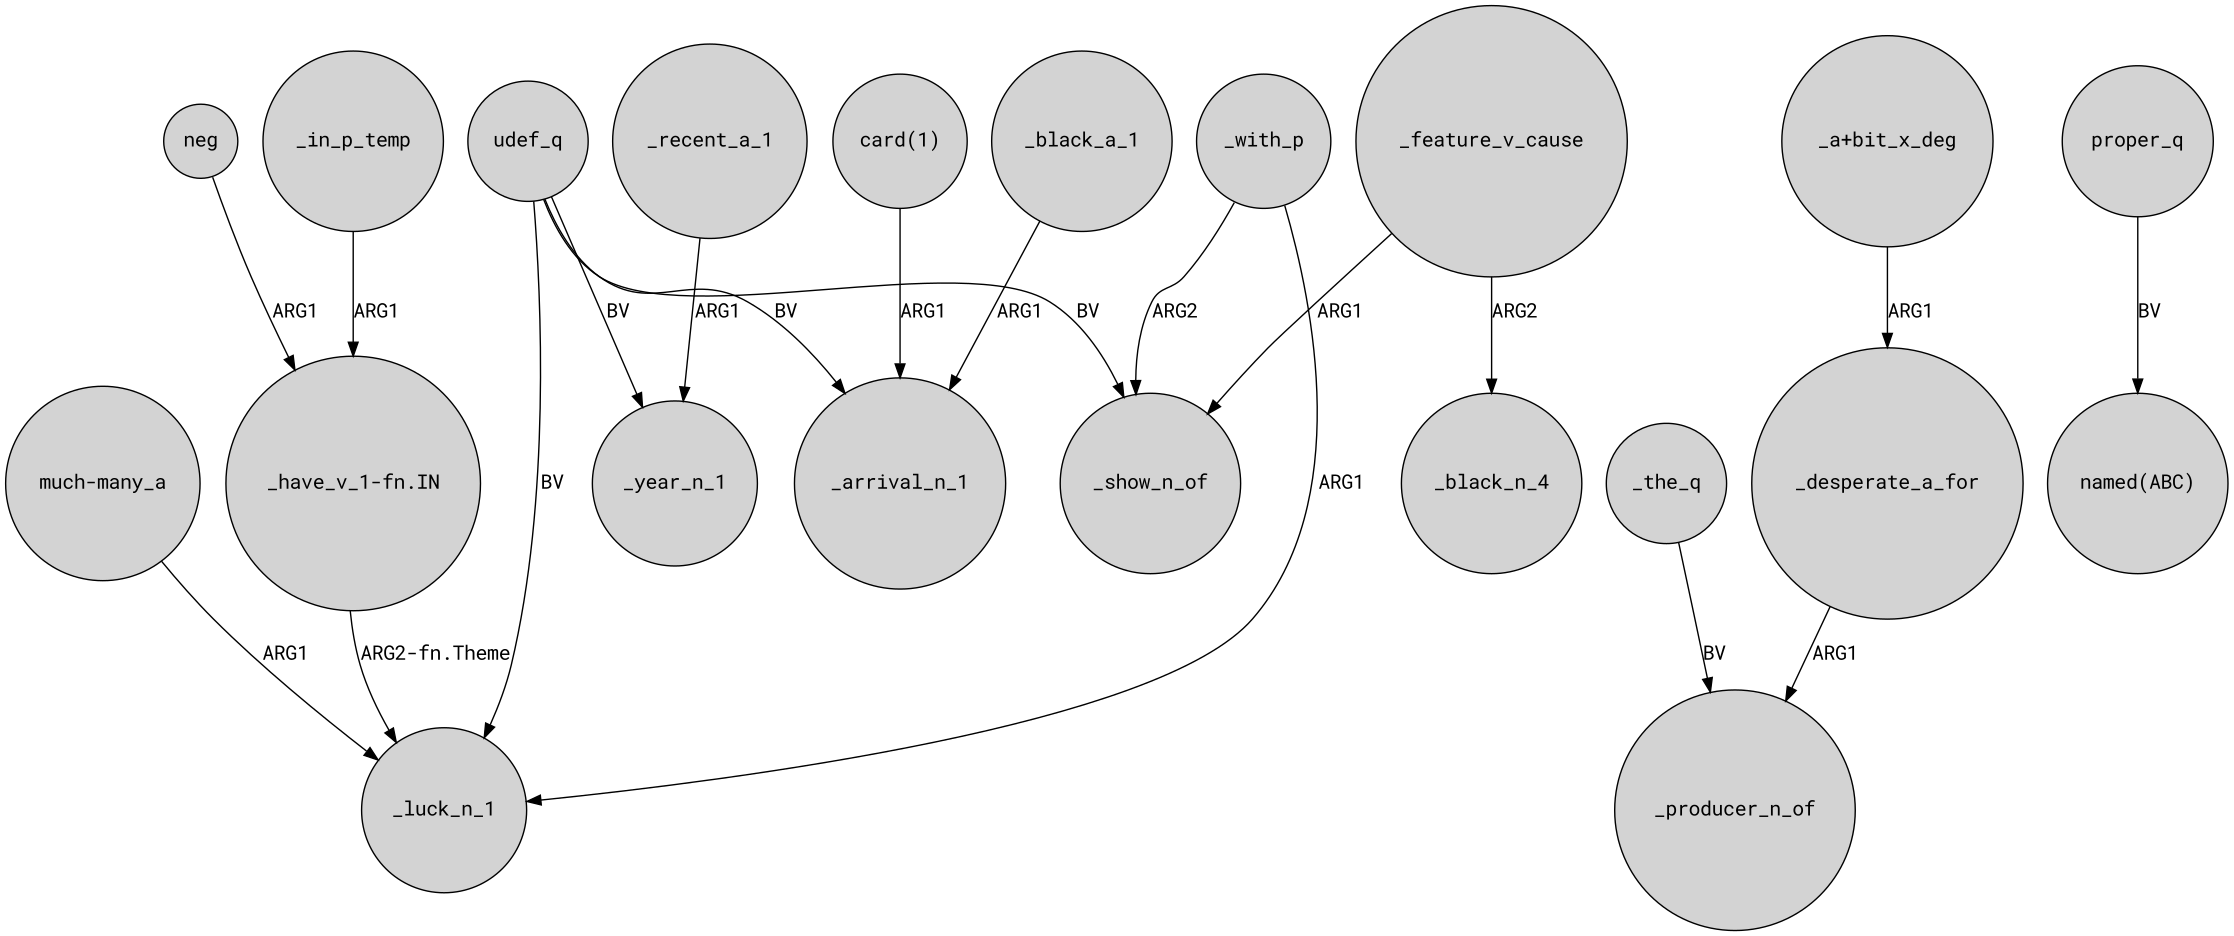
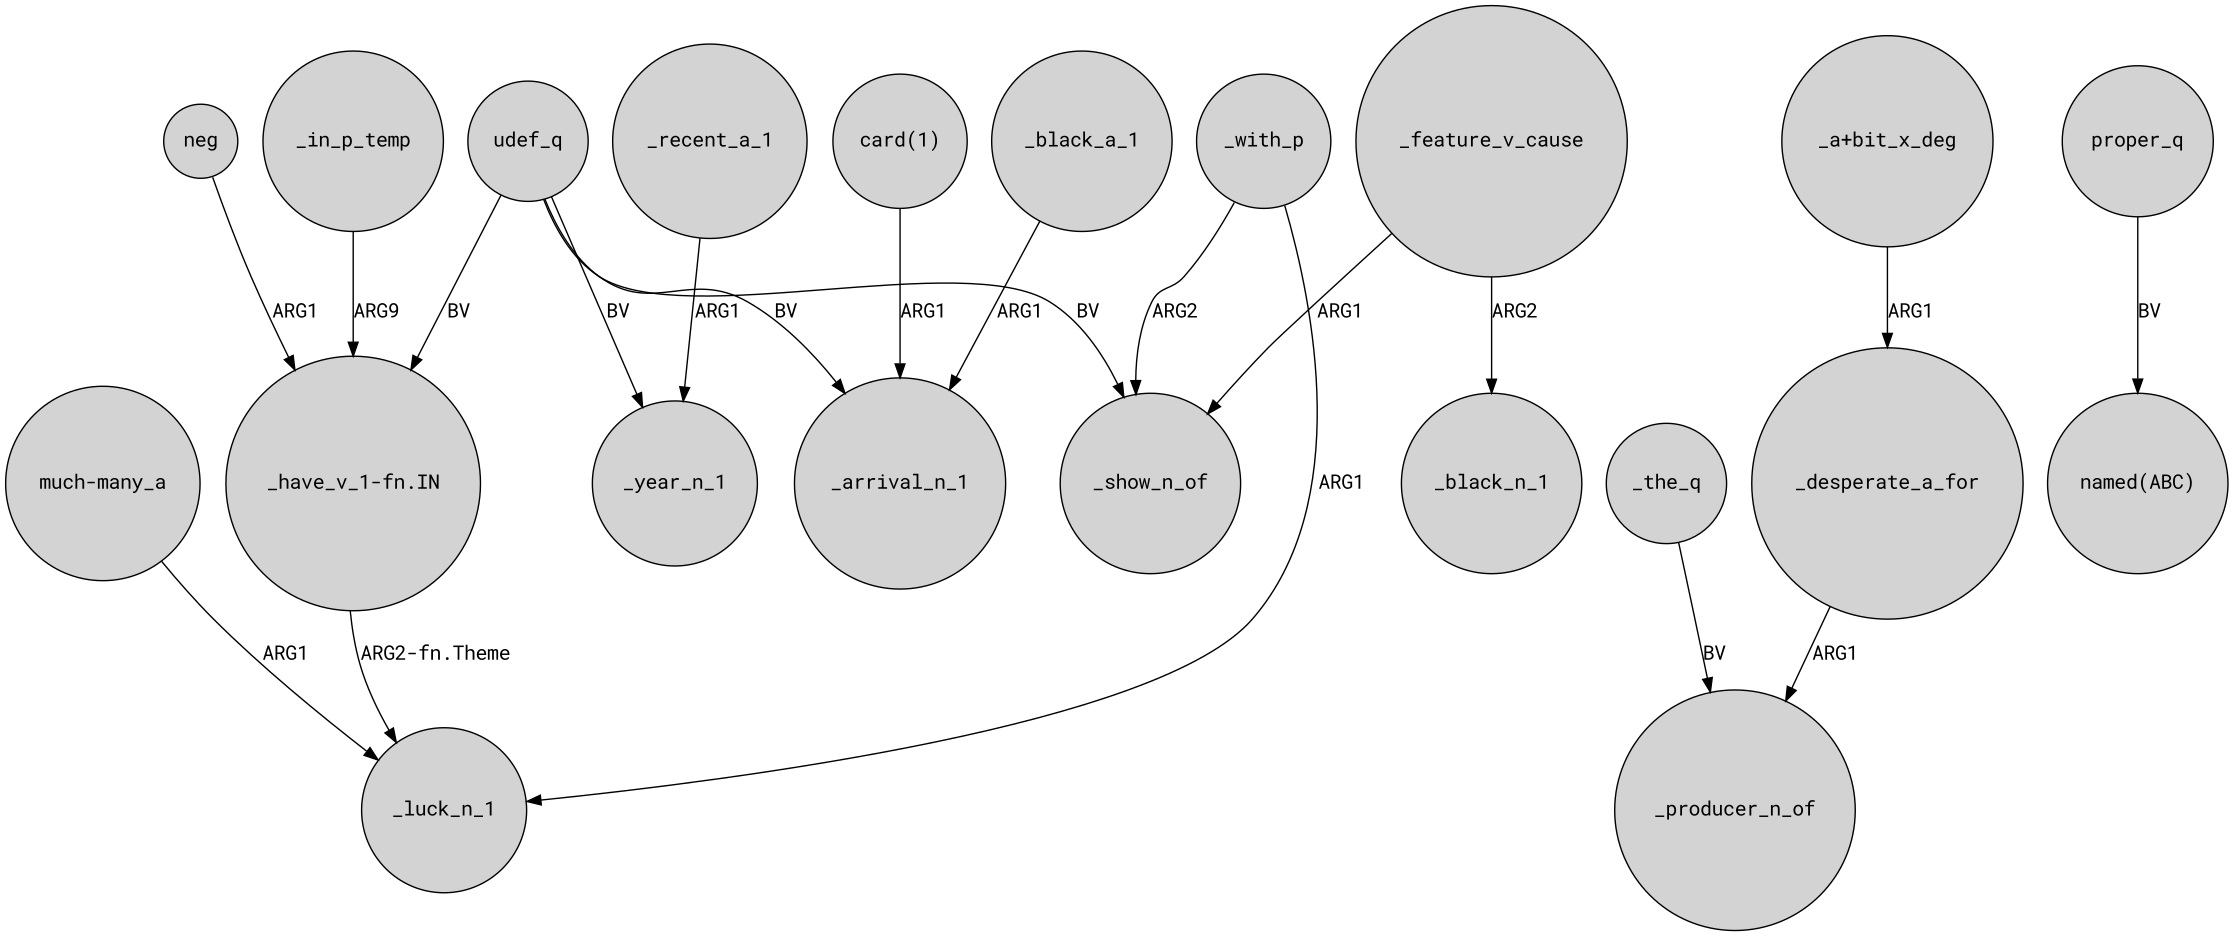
(377, 312) -> (377, 312)
(538, 466) -> (459, 276)
(1492, 483) -> (1492, 483)
